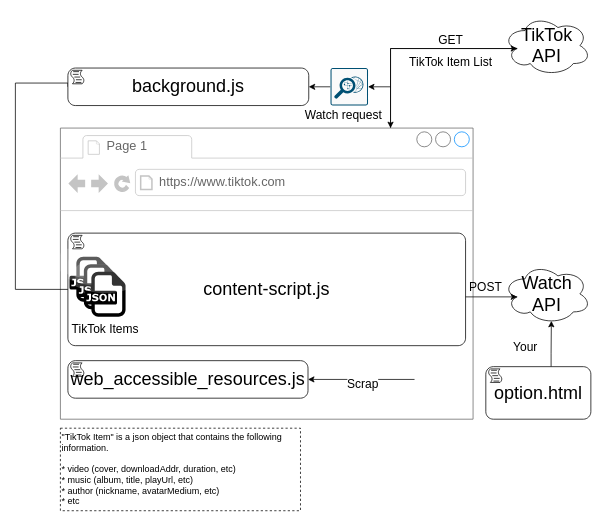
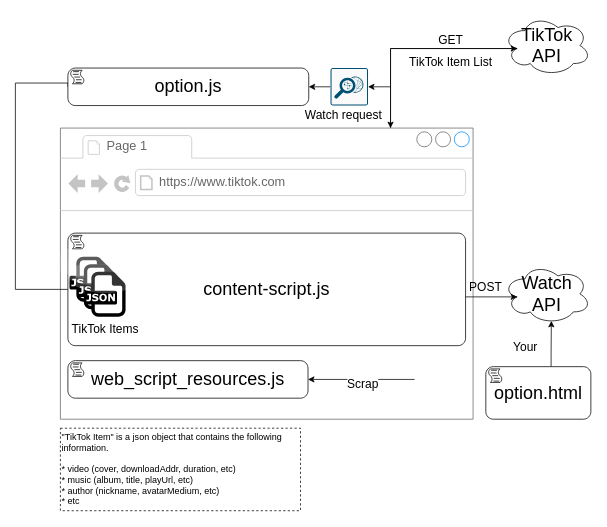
(188, 87) -> (188, 87)
(188, 379) -> (188, 379)
